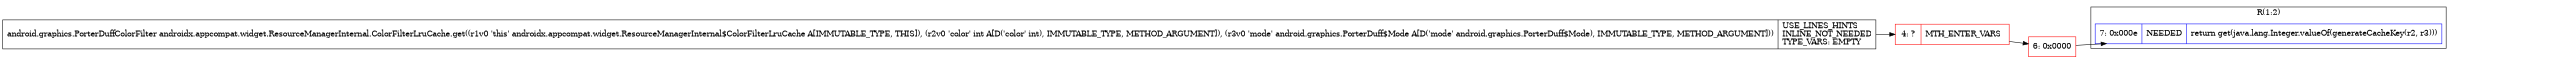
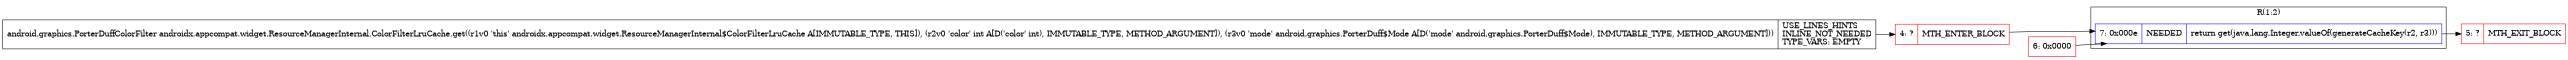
(1963, 34) -> (1963, 34)
none -> (2513, 34)
(2016, 42) -> (2049, 31)
